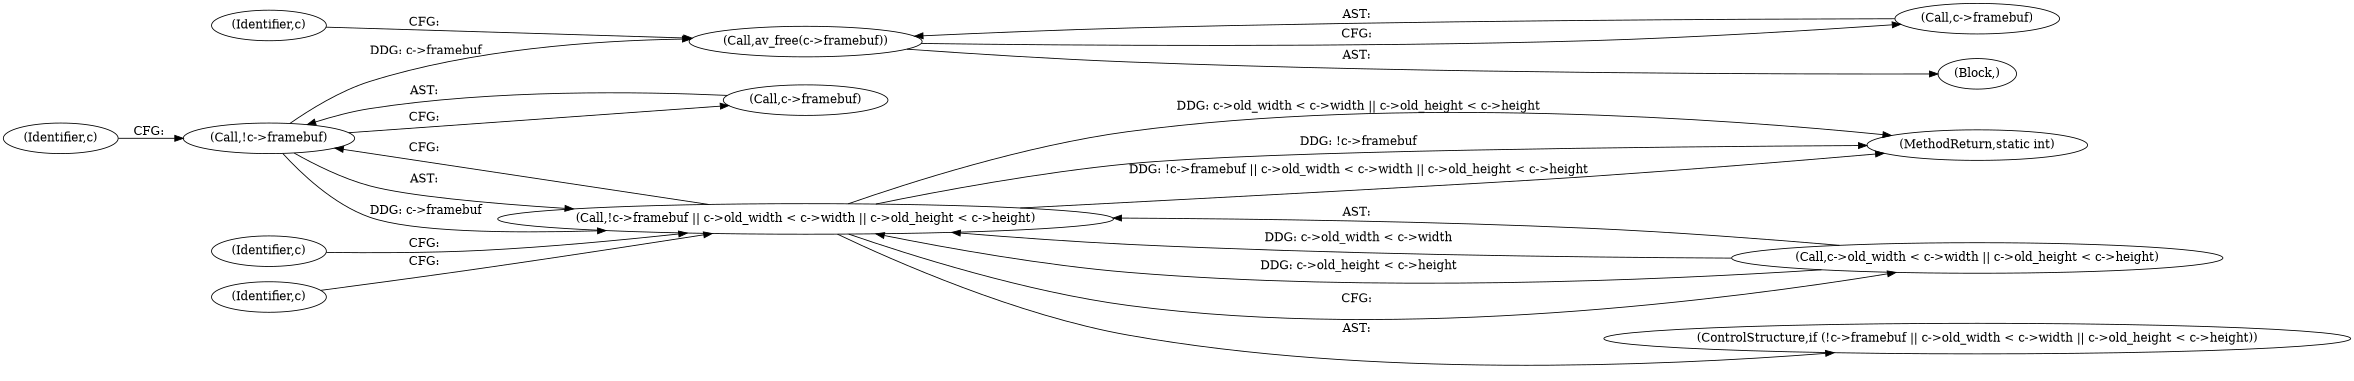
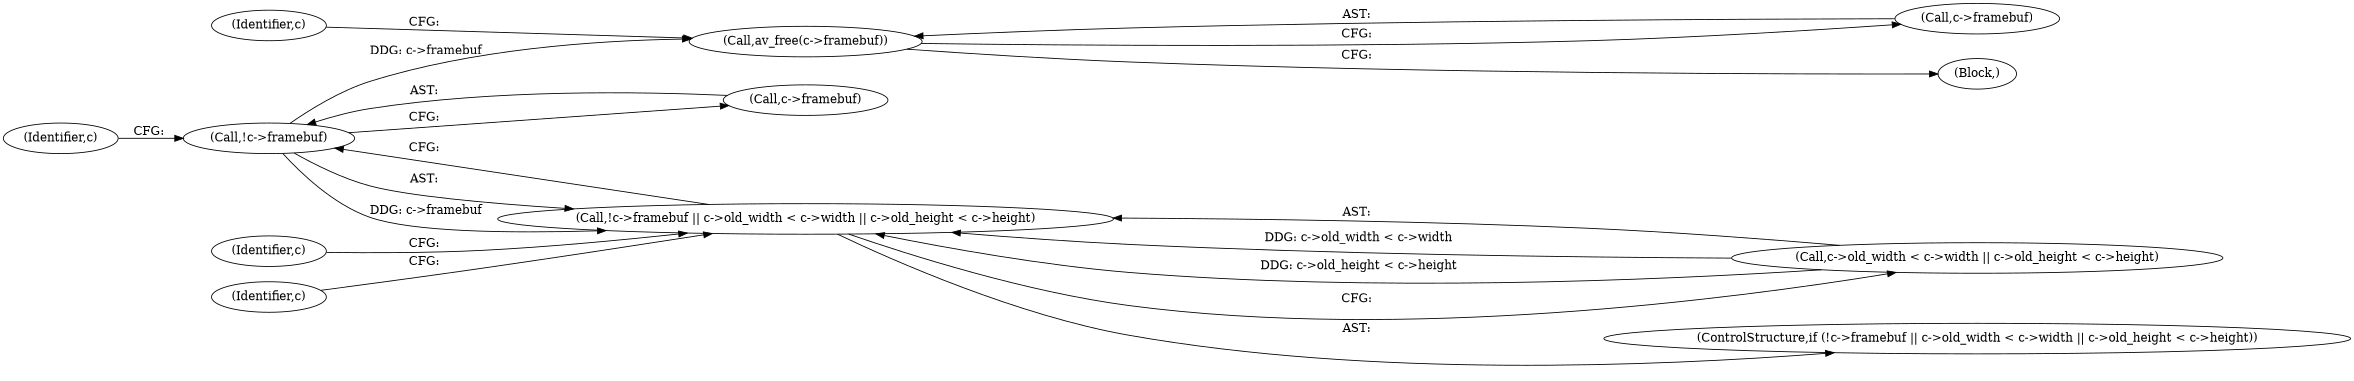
(1359, 56) -> (1359, 56)
(1977, 145) -> none
